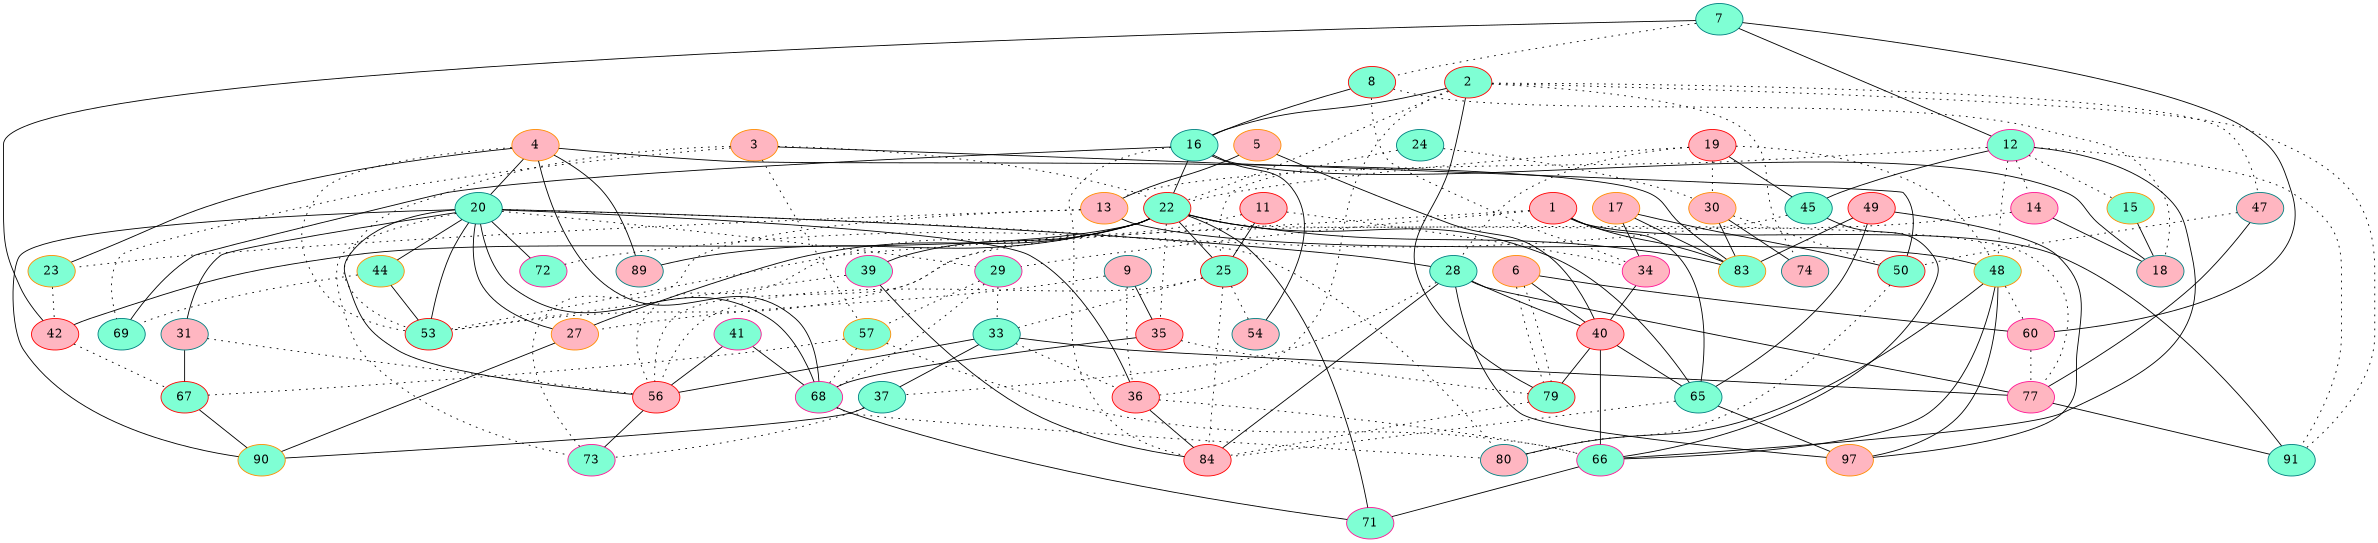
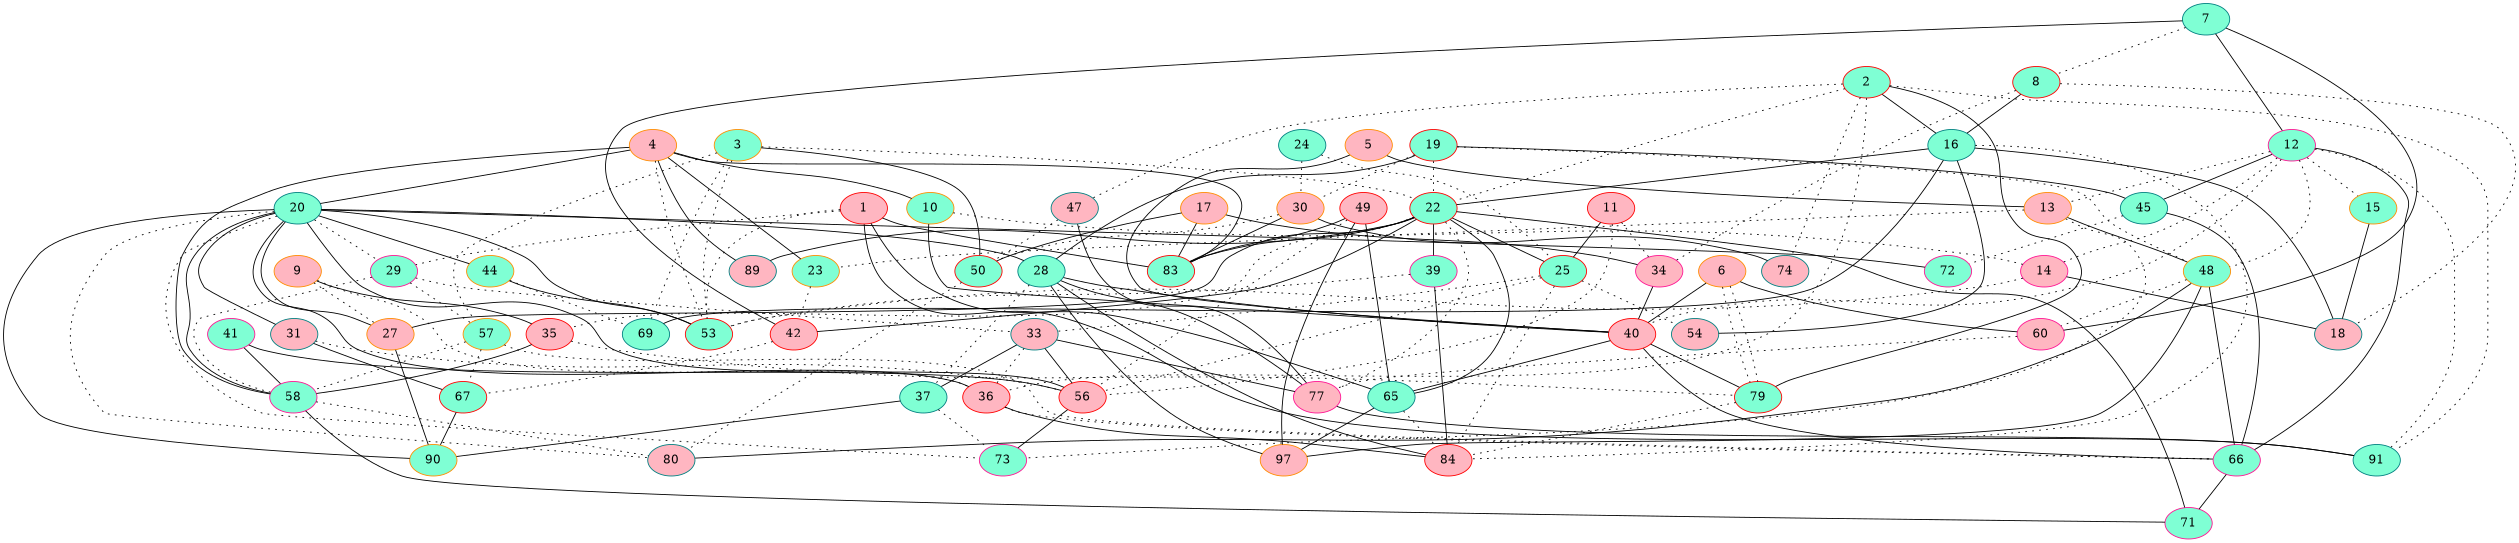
(754, 145) -> (738, 145)
(1712, 145) -> (1434, 145)
(1537, 184) -> (1227, 179)
none -> (930, 208)
(801, 271) -> (1254, 282)
(1128, 271) -> (298, 271)
(1742, 271) -> (1171, 271)
none -> (1985, 302)
(997, 334) -> (1035, 334)
(819, 397) -> (293, 397)
